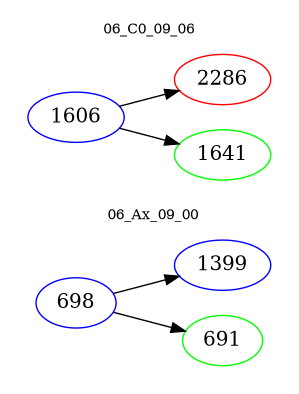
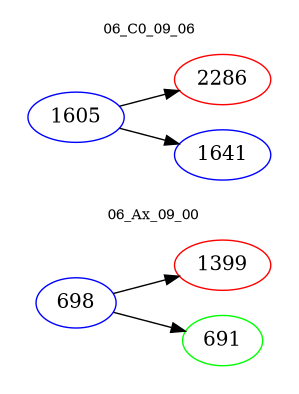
(76, 117) -> (76, 117)
(223, 155) -> (223, 155)
(223, 265) -> (223, 265)
